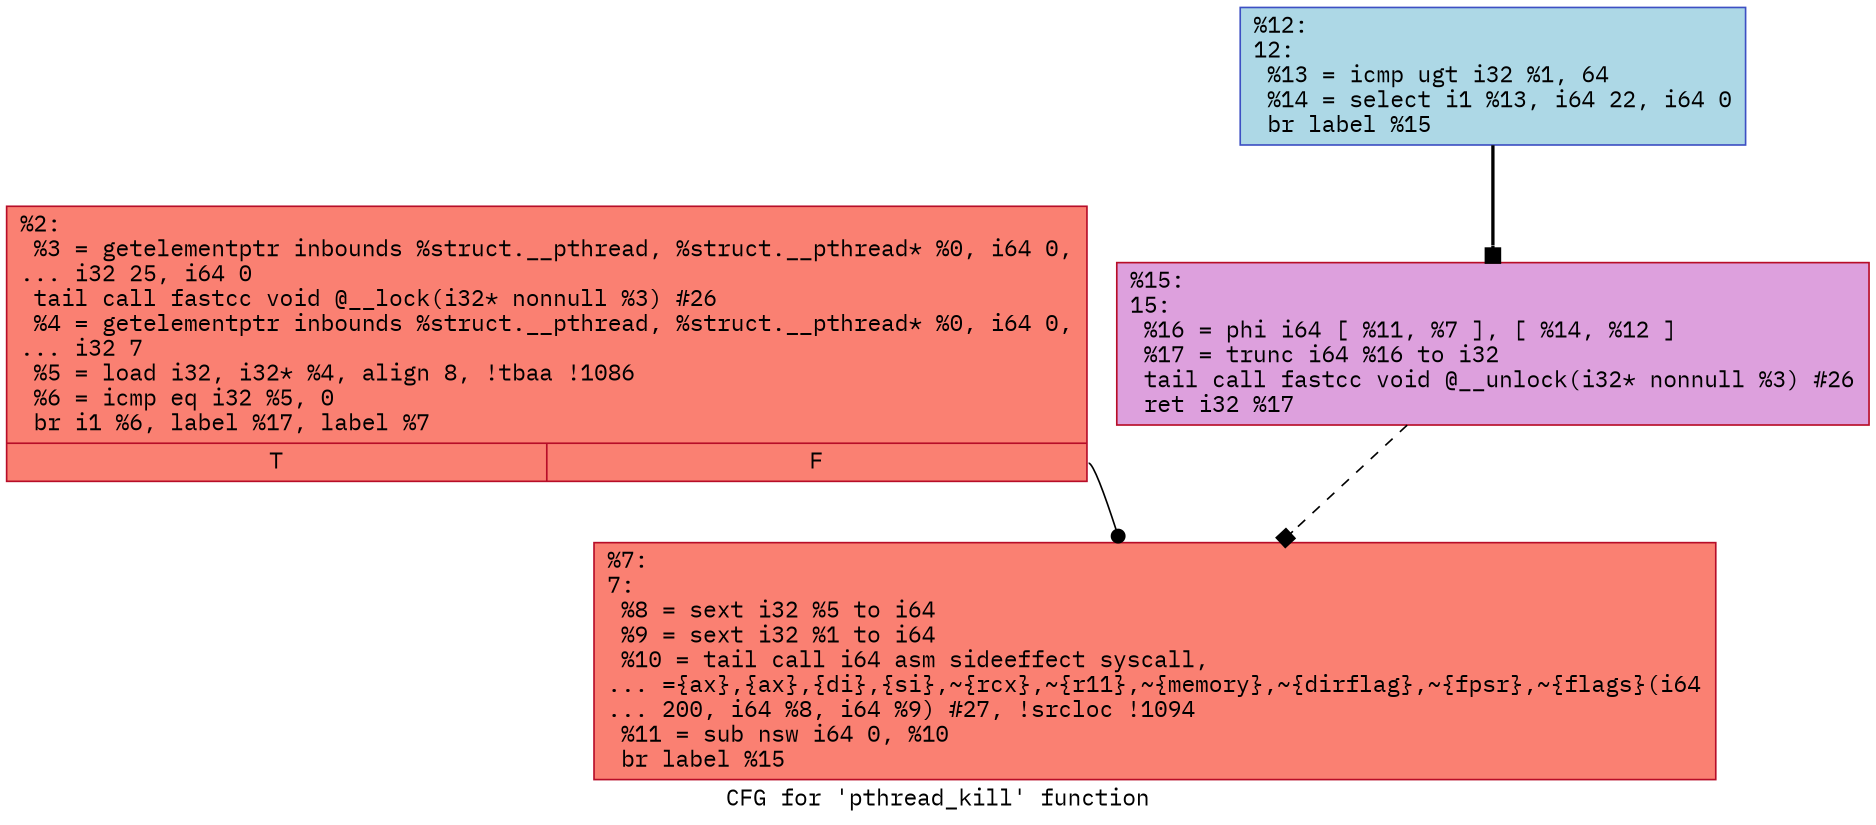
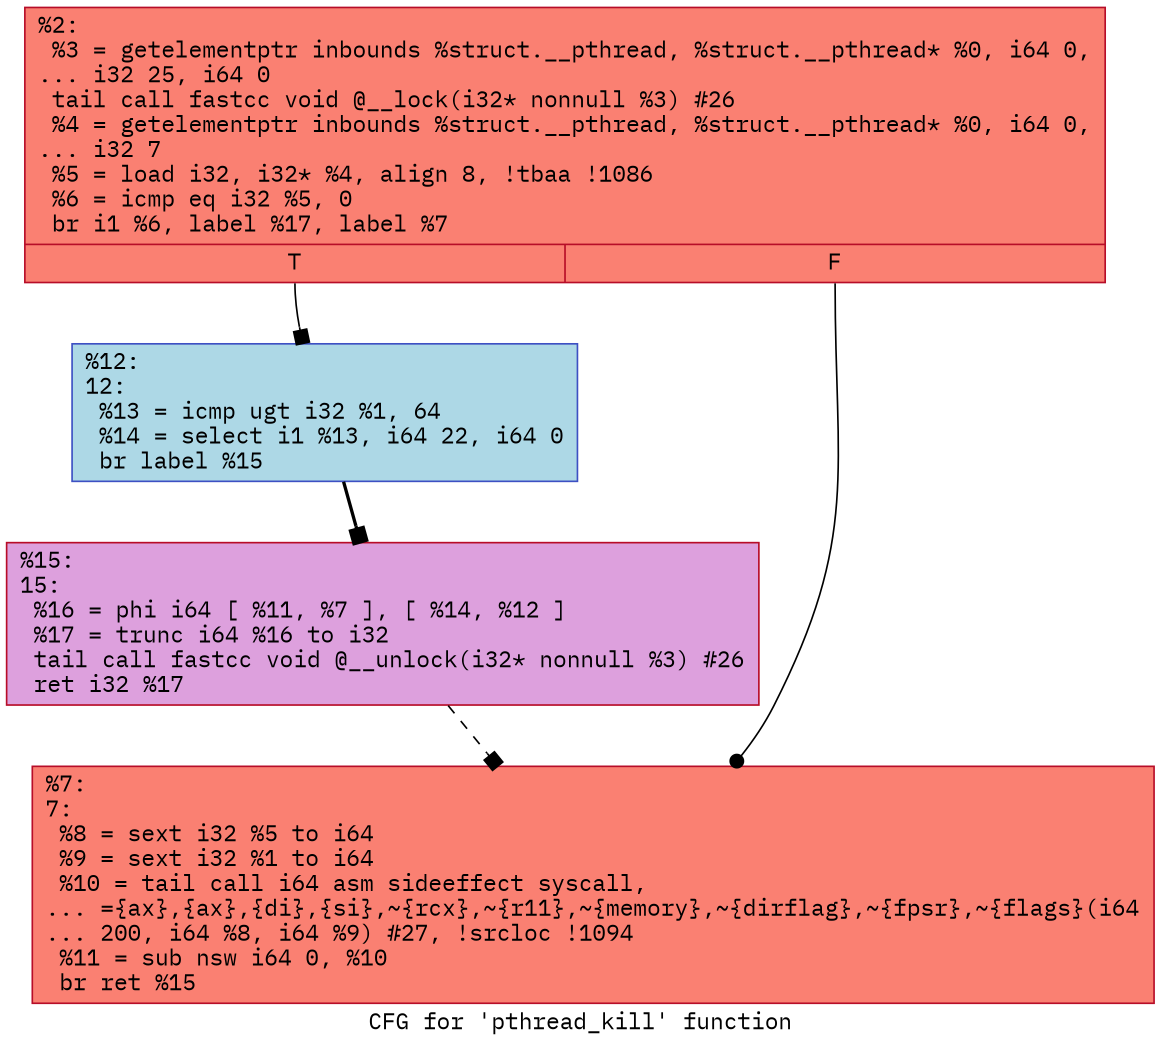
none -> (296, 305)
(697, 760) -> (121, 983)
